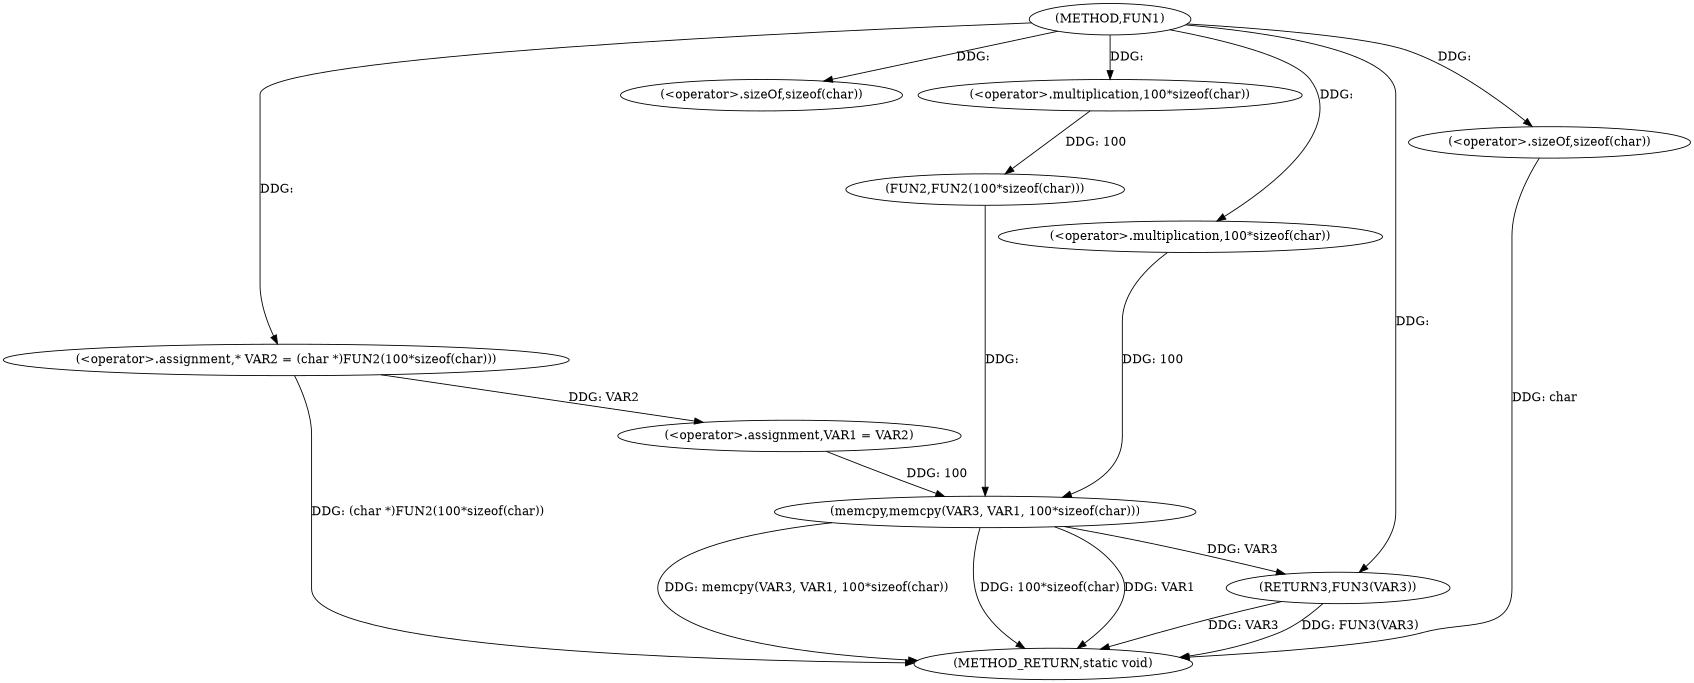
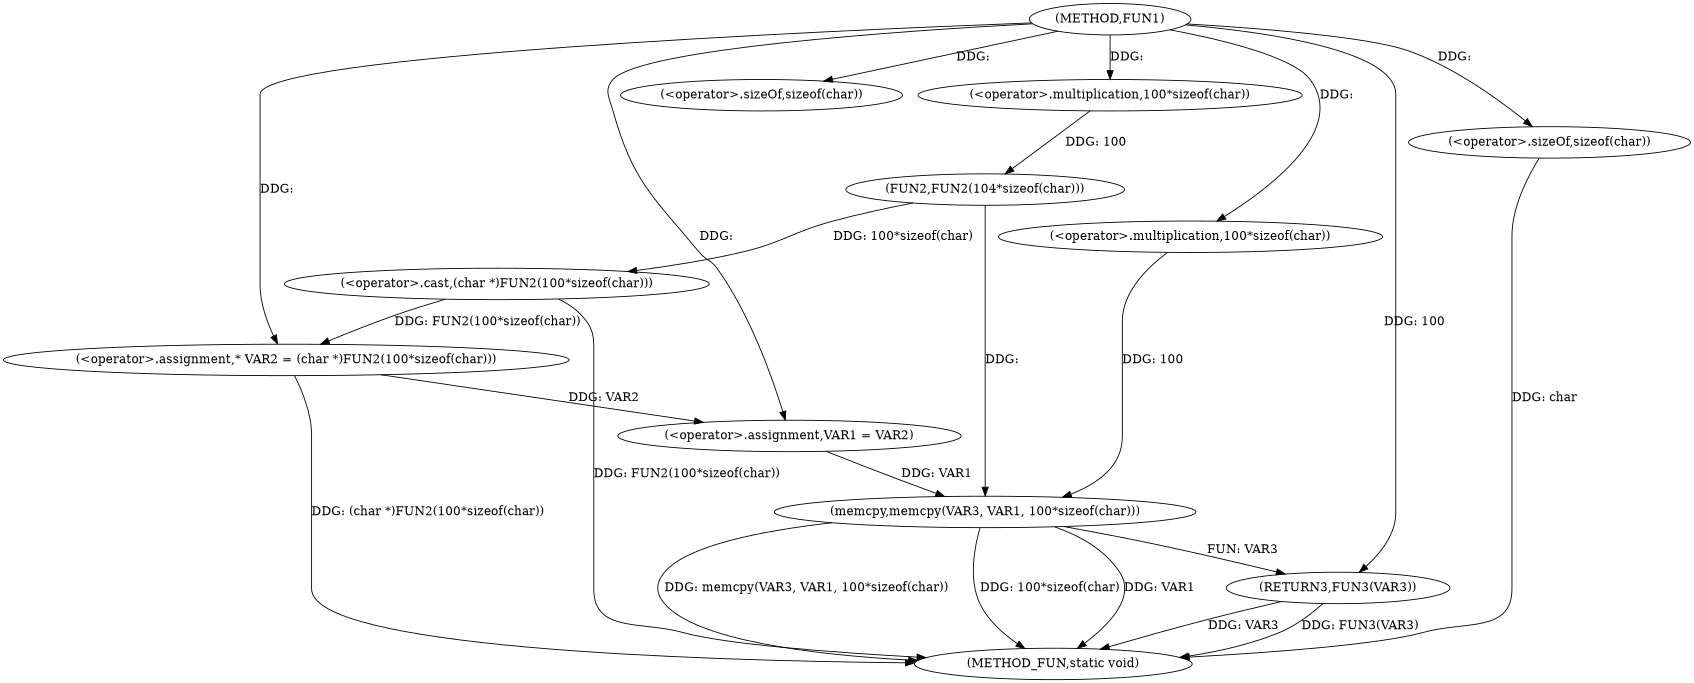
none -> (632, 69)
(985, 190) -> (985, 190)
none -> (497, 284)
(1415, 322) -> (1415, 322)
(937, 474) -> (937, 474)
(1243, 550) -> (1243, 550)
(1053, 664) -> (1053, 664)
